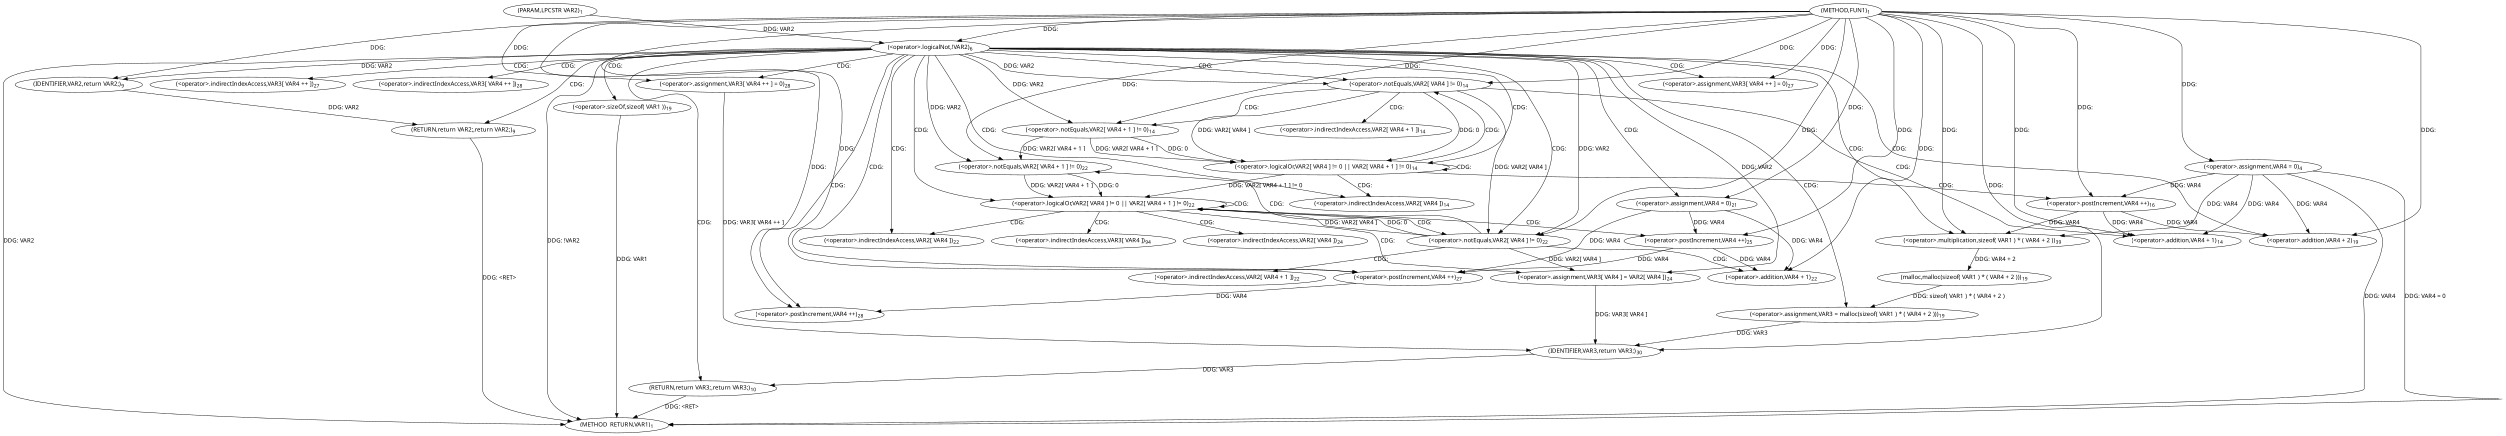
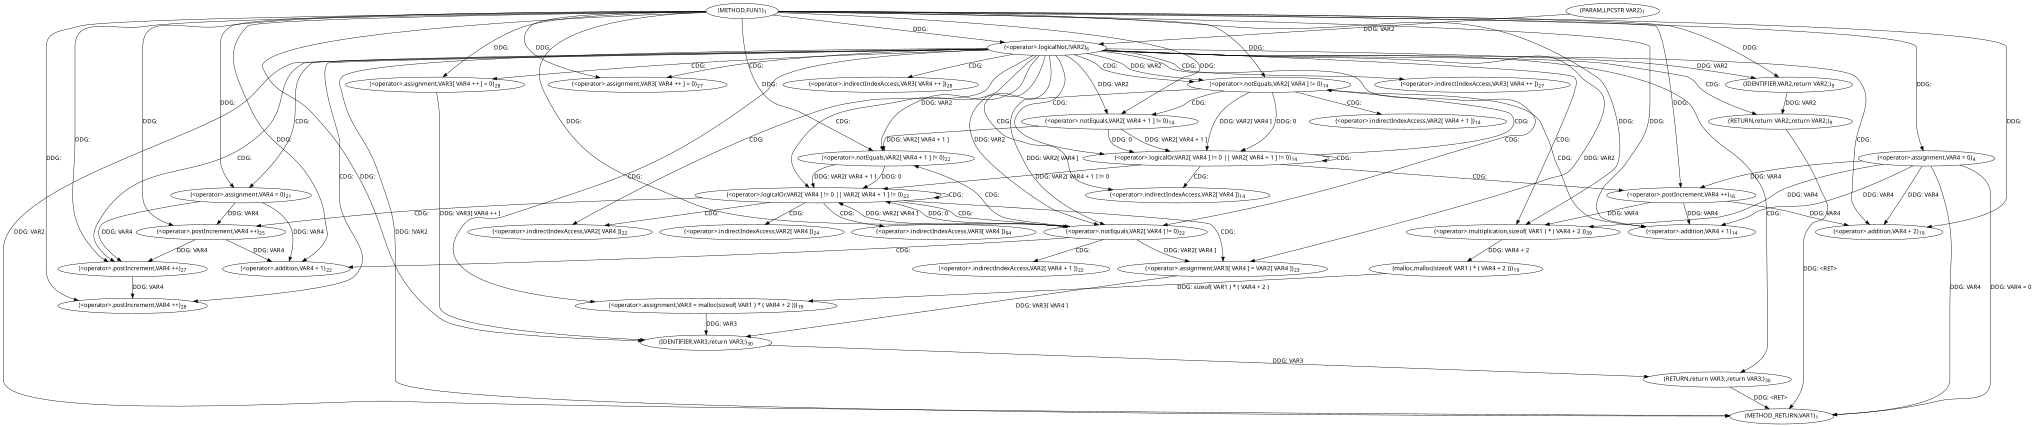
(622, 108) -> none
(1670, 277) -> (1297, 268)
(753, 388) -> (1768, 379)
